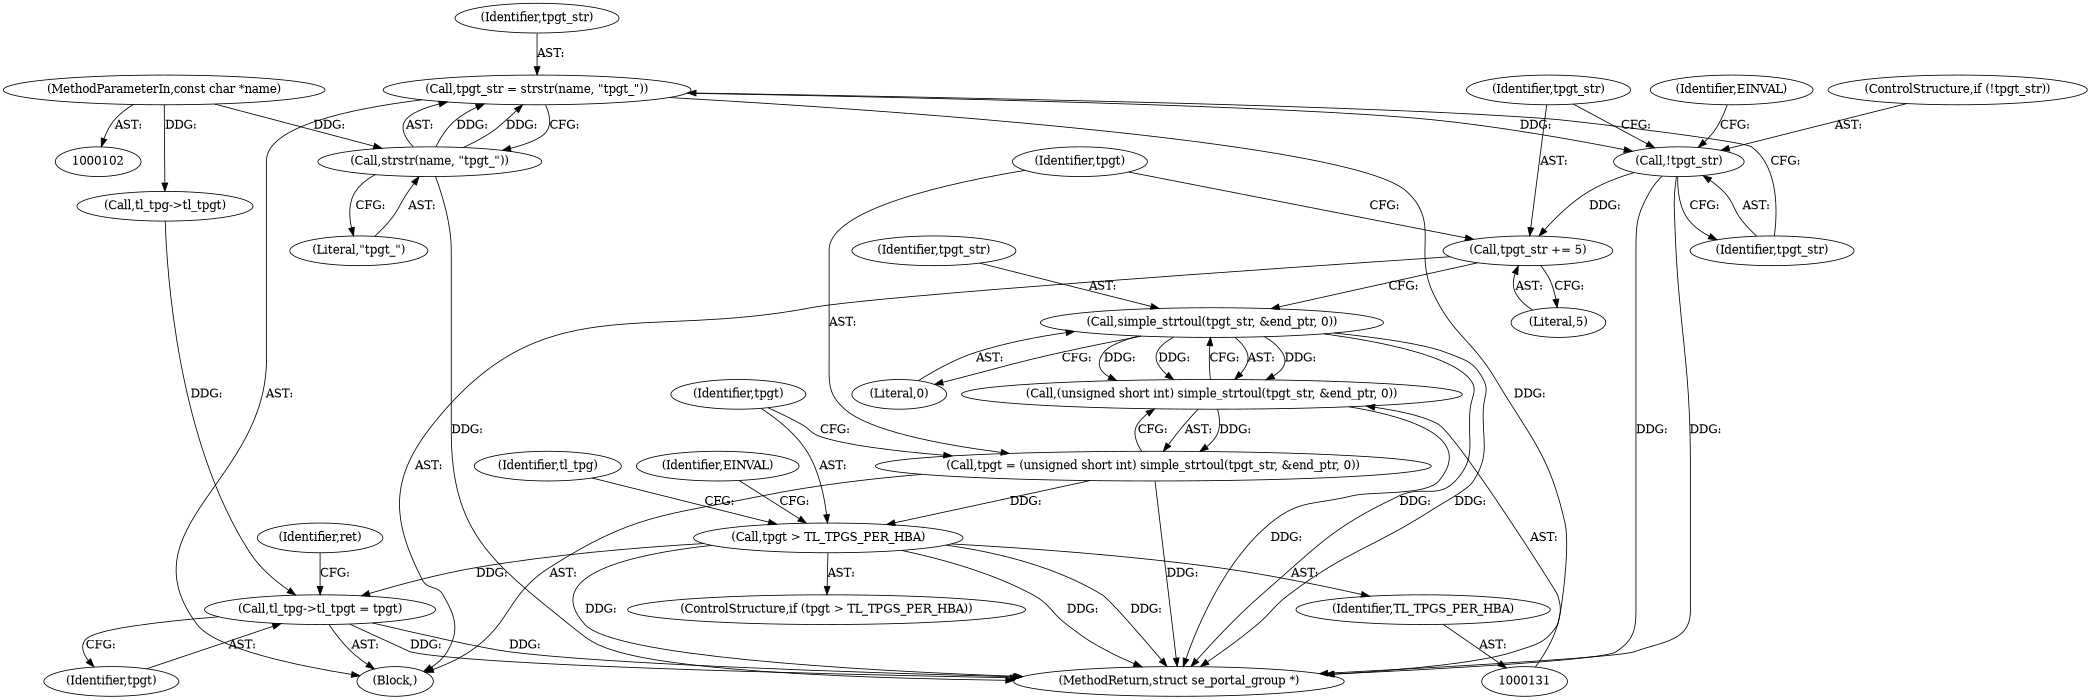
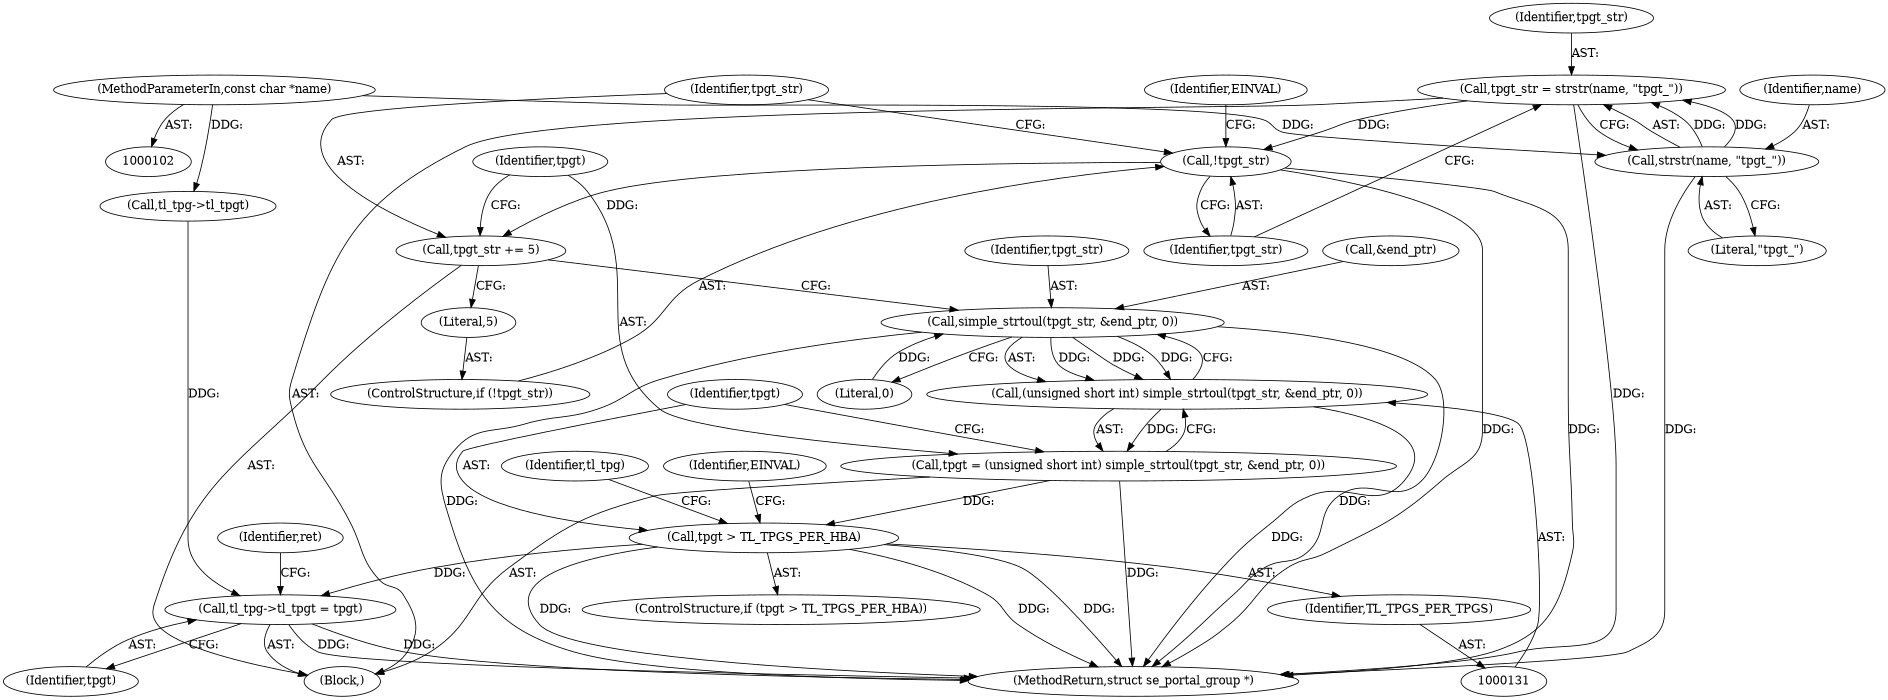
none -> (1812, 90)
none -> (1391, 251)
(1517, 295) -> (465, 354)
(992, 358) -> (916, 358)
(1423, 610) -> (1399, 610)
